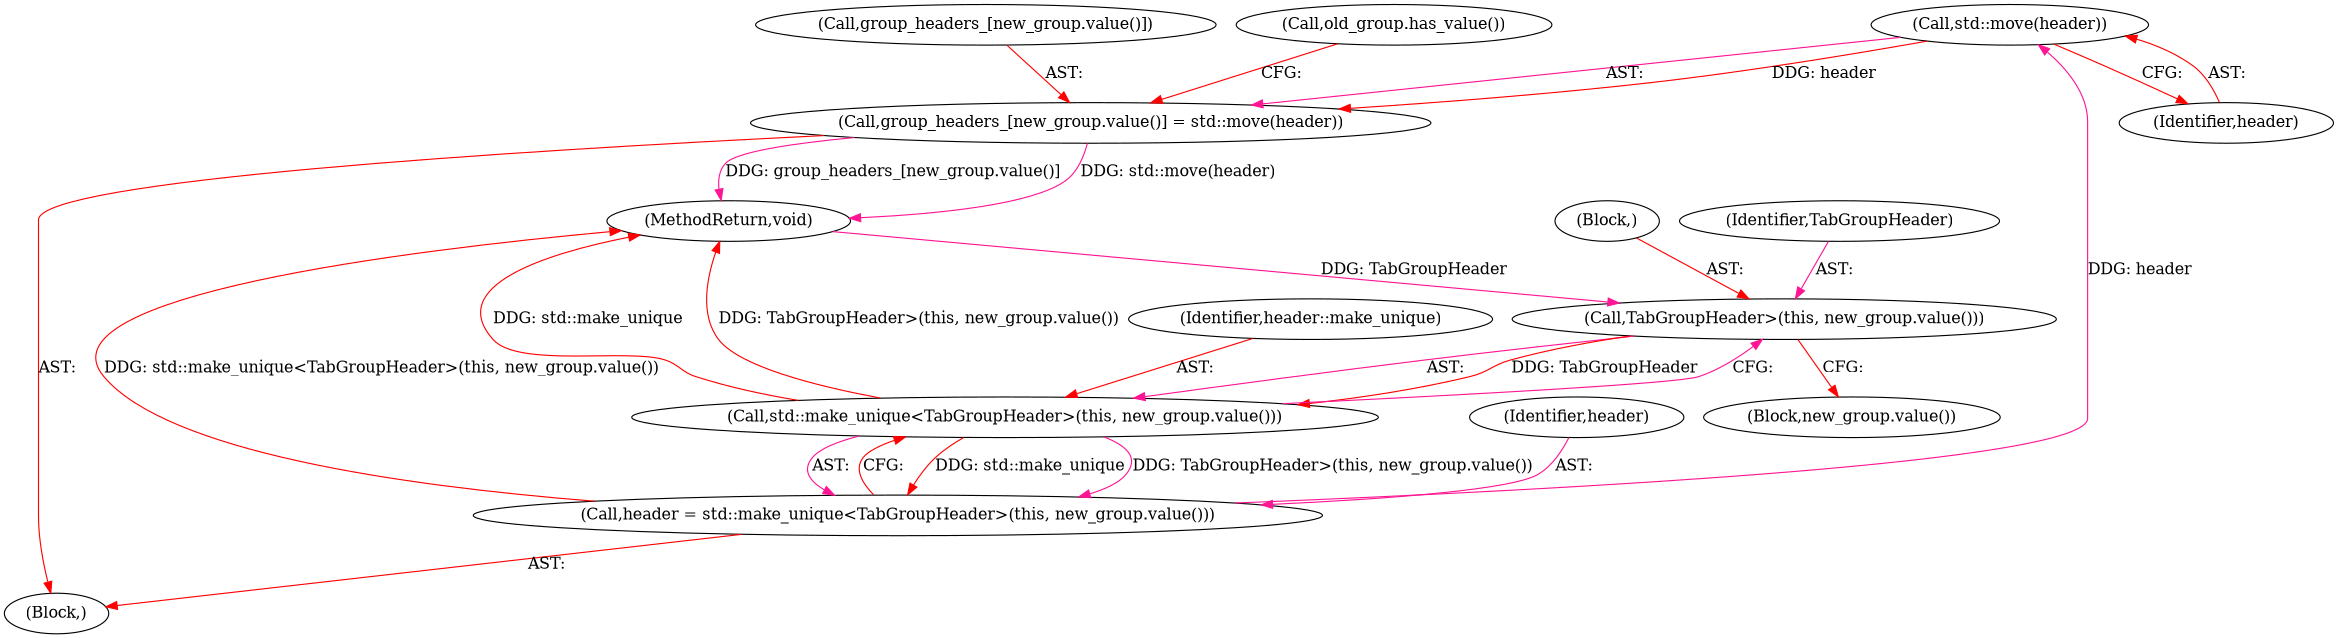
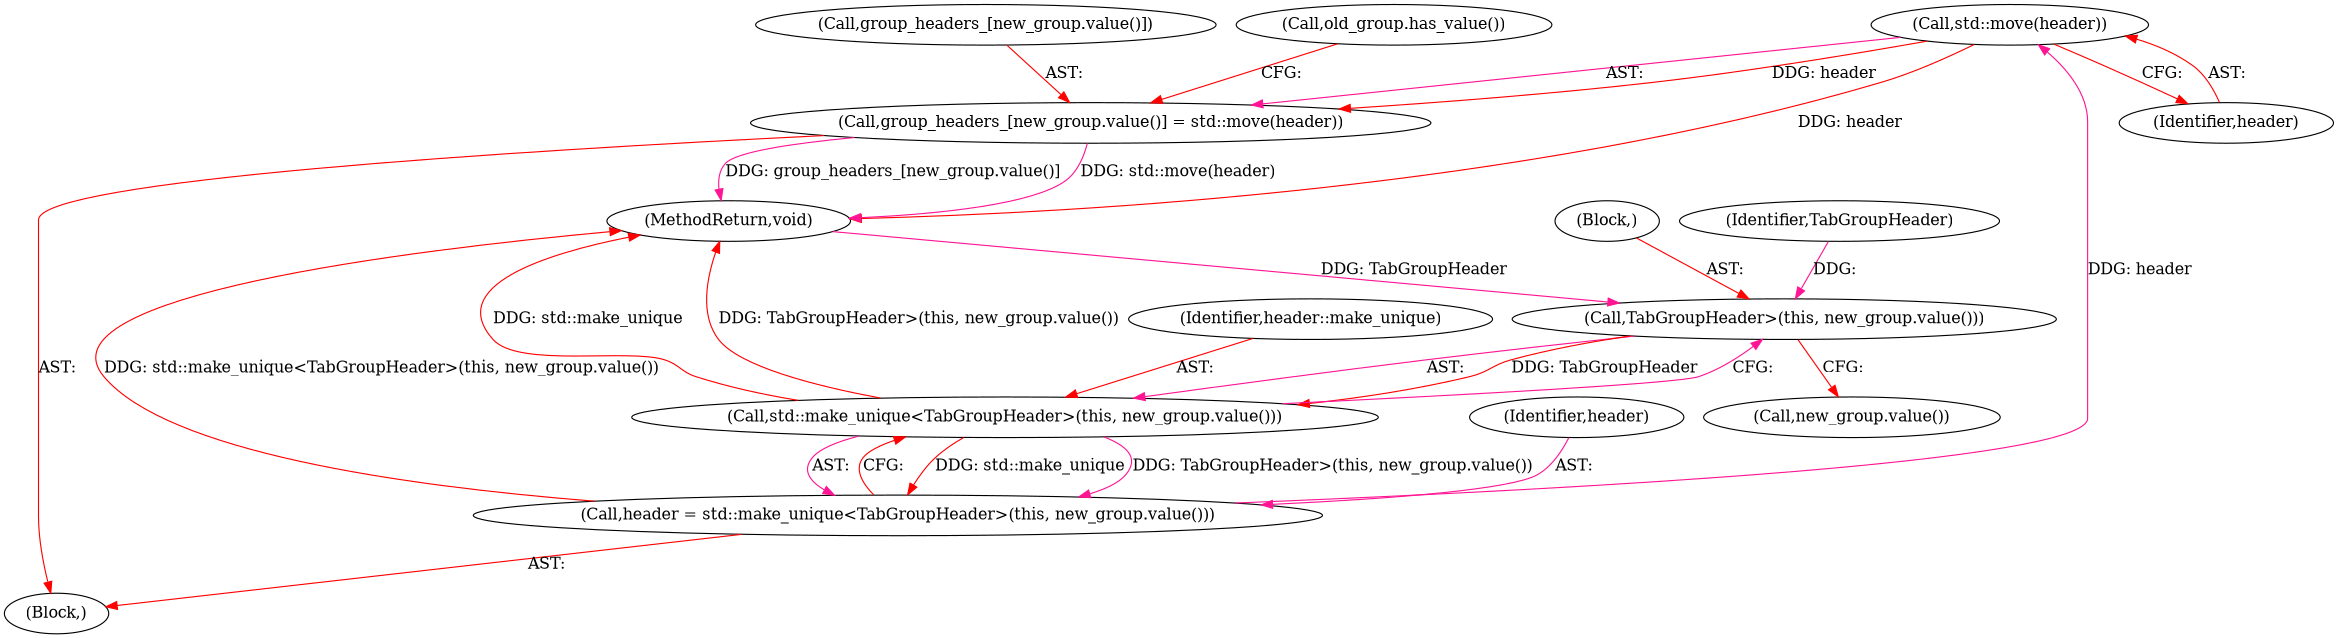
none -> (1425, 175)
(1837, 270) -> (1837, 270)
(1852, 417) -> (1852, 417)
